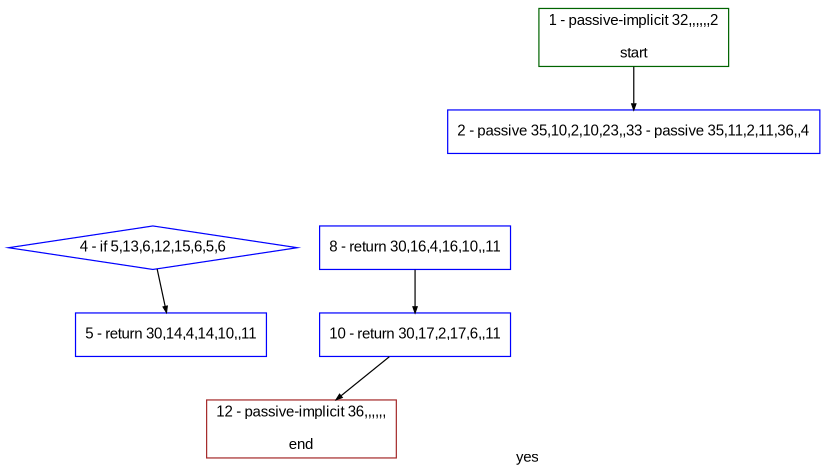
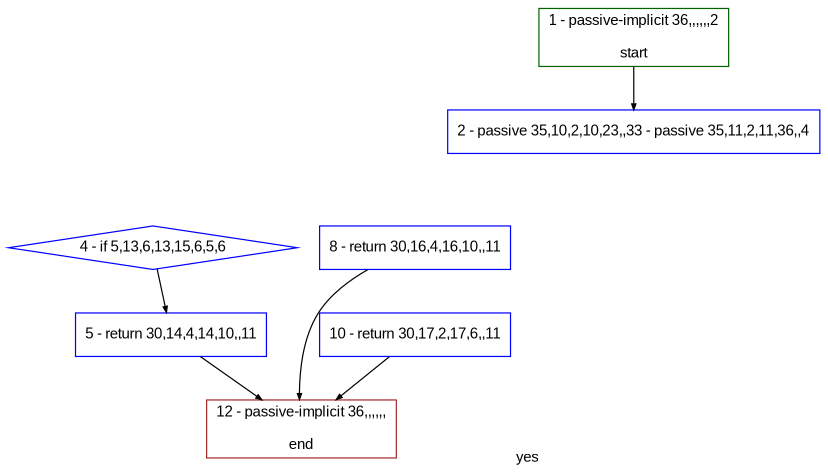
(634, 37) -> (634, 37)
(153, 248) -> (153, 248)
(415, 288) -> (314, 321)
none -> (228, 376)
